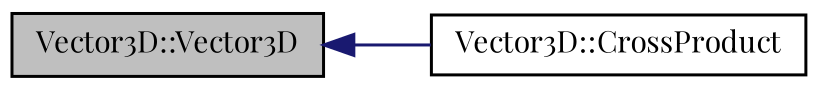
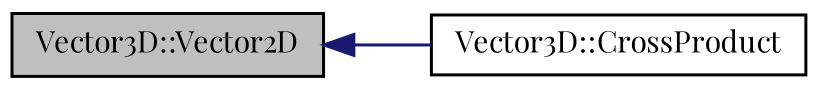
(168, 45) -> (168, 45)
